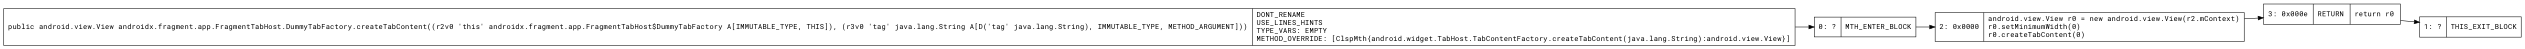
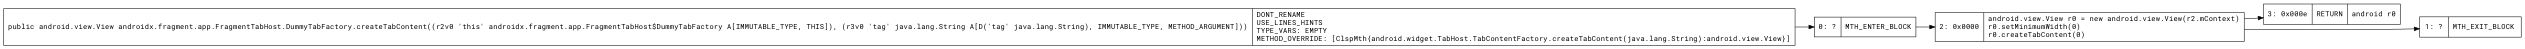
(2374, 14) -> (2374, 14)
(2407, 21) -> (2329, 30)
(2484, 27) -> (2484, 27)
